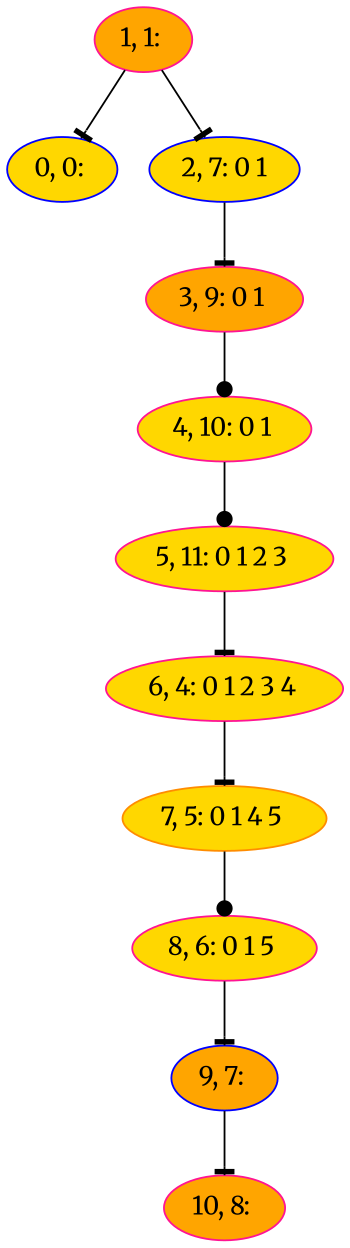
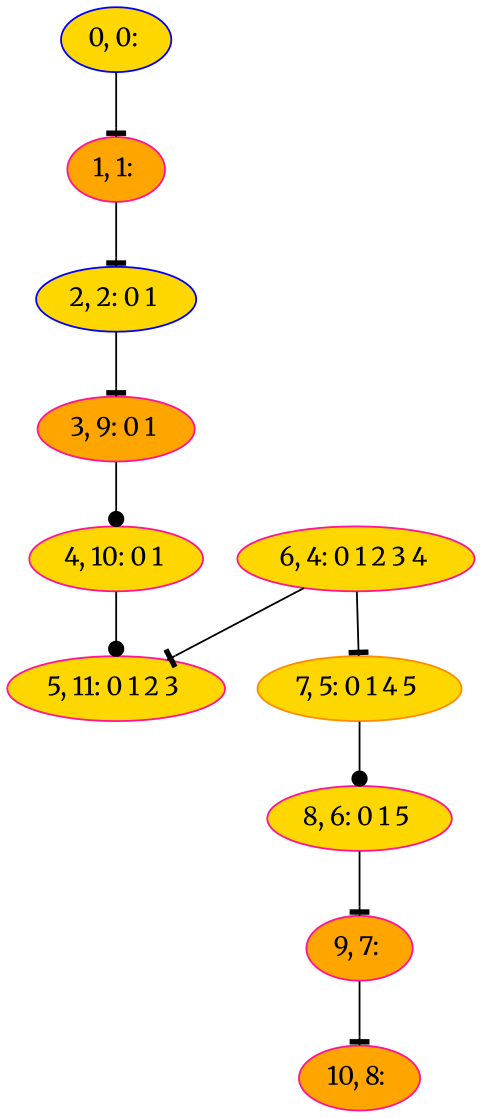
(106, 100) -> (116, 100)
(225, 169) -> (116, 299)
(225, 619) -> (240, 622)
(225, 1078) -> (360, 948)
